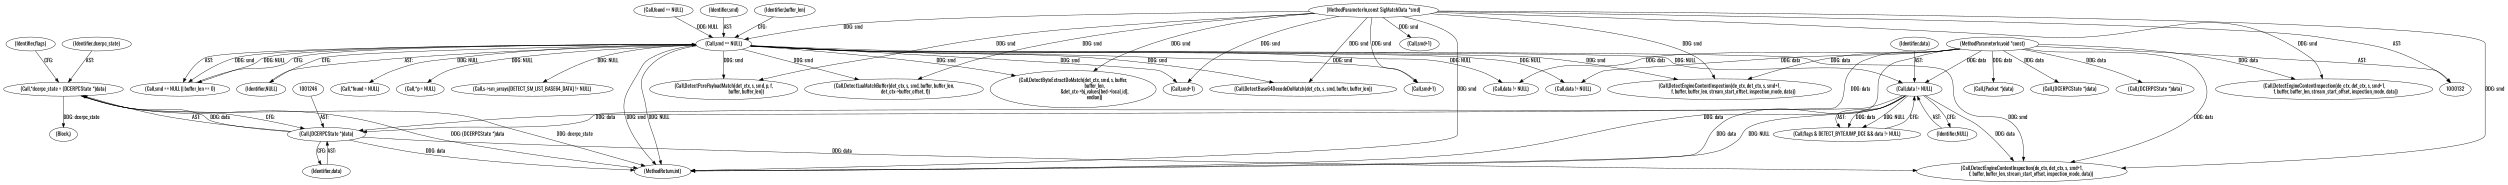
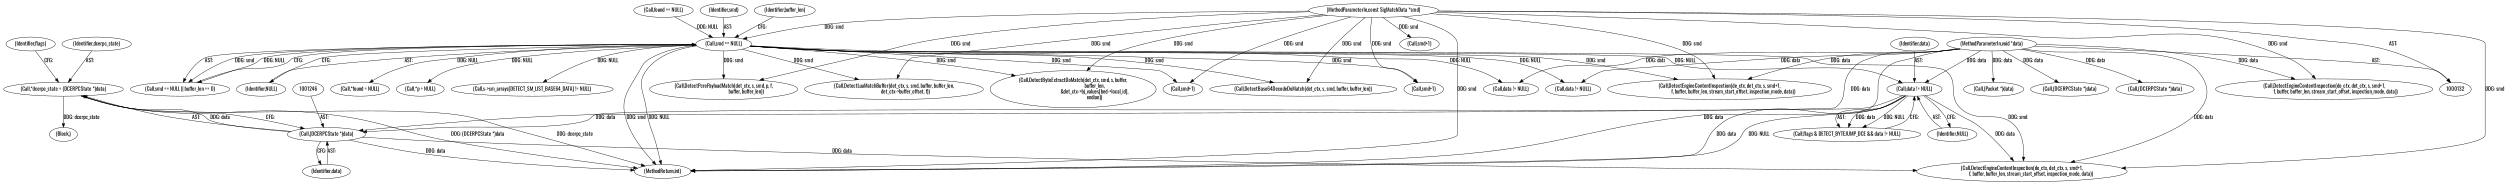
(1992, 44) -> (1992, 44)
